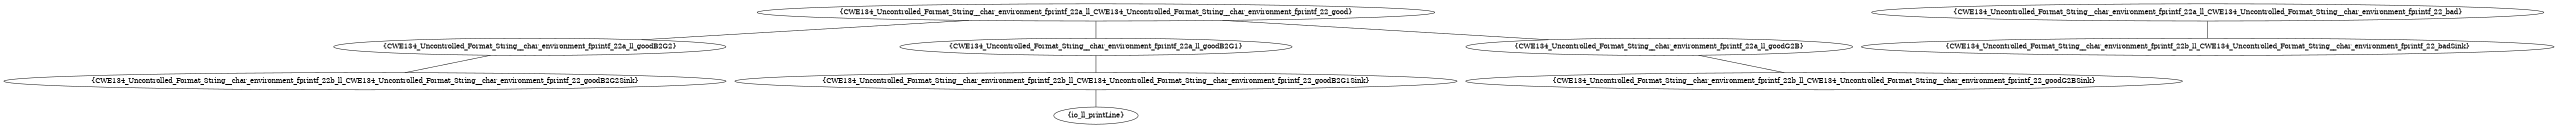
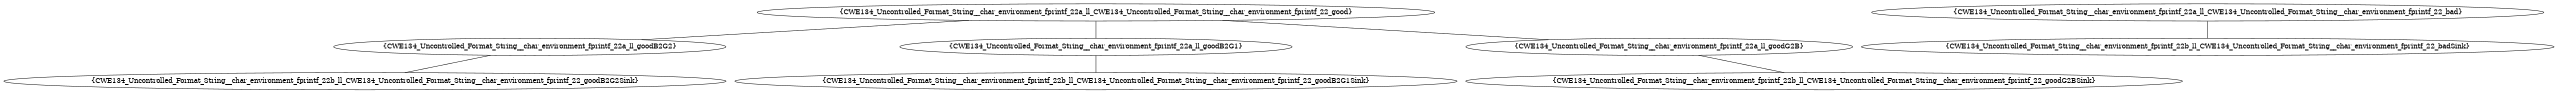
(1096, 116) -> none
